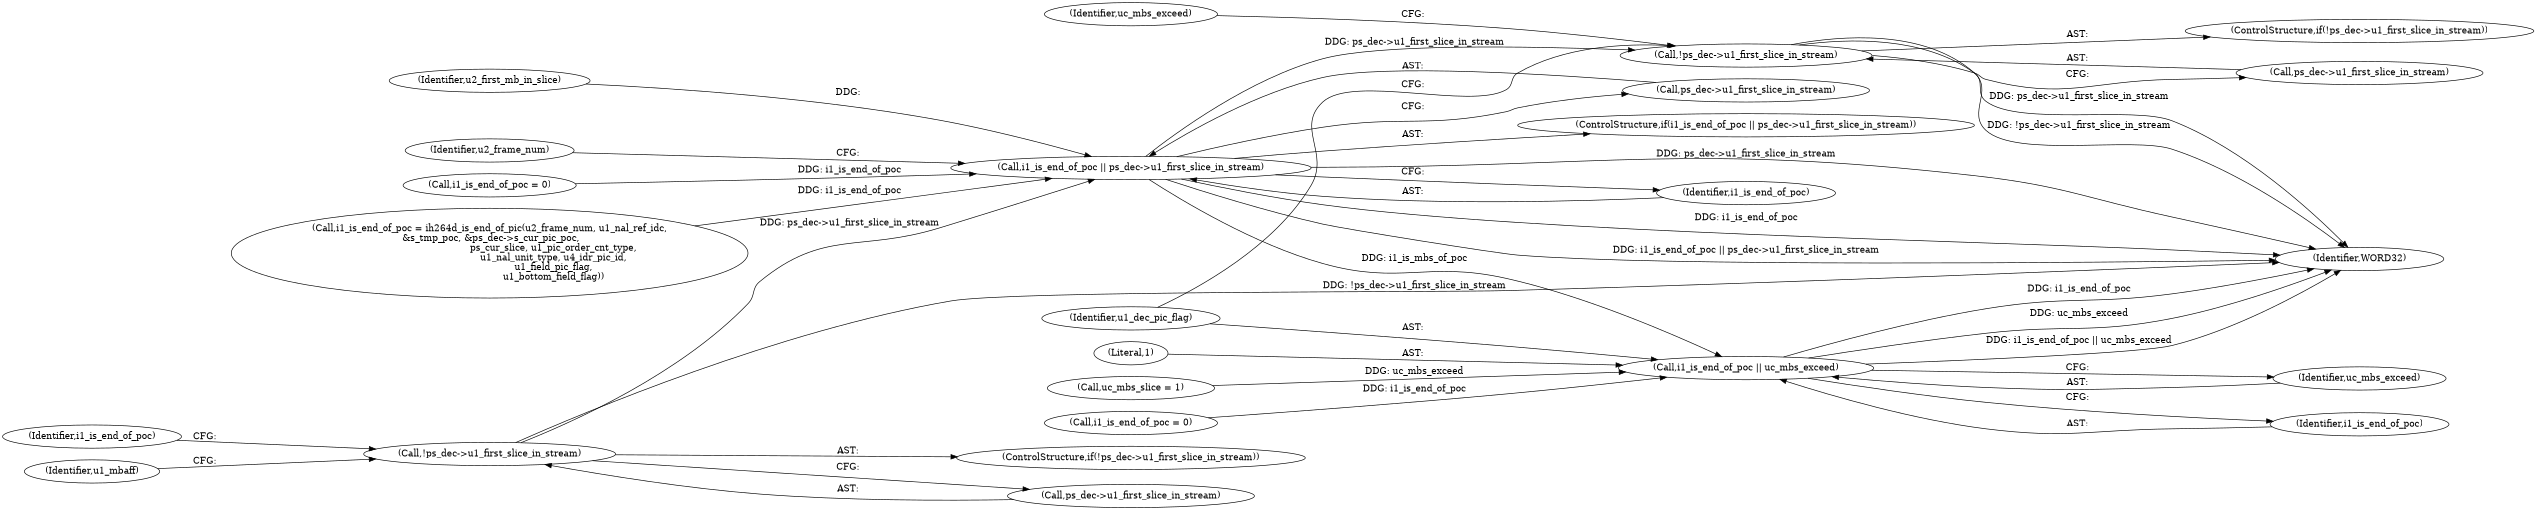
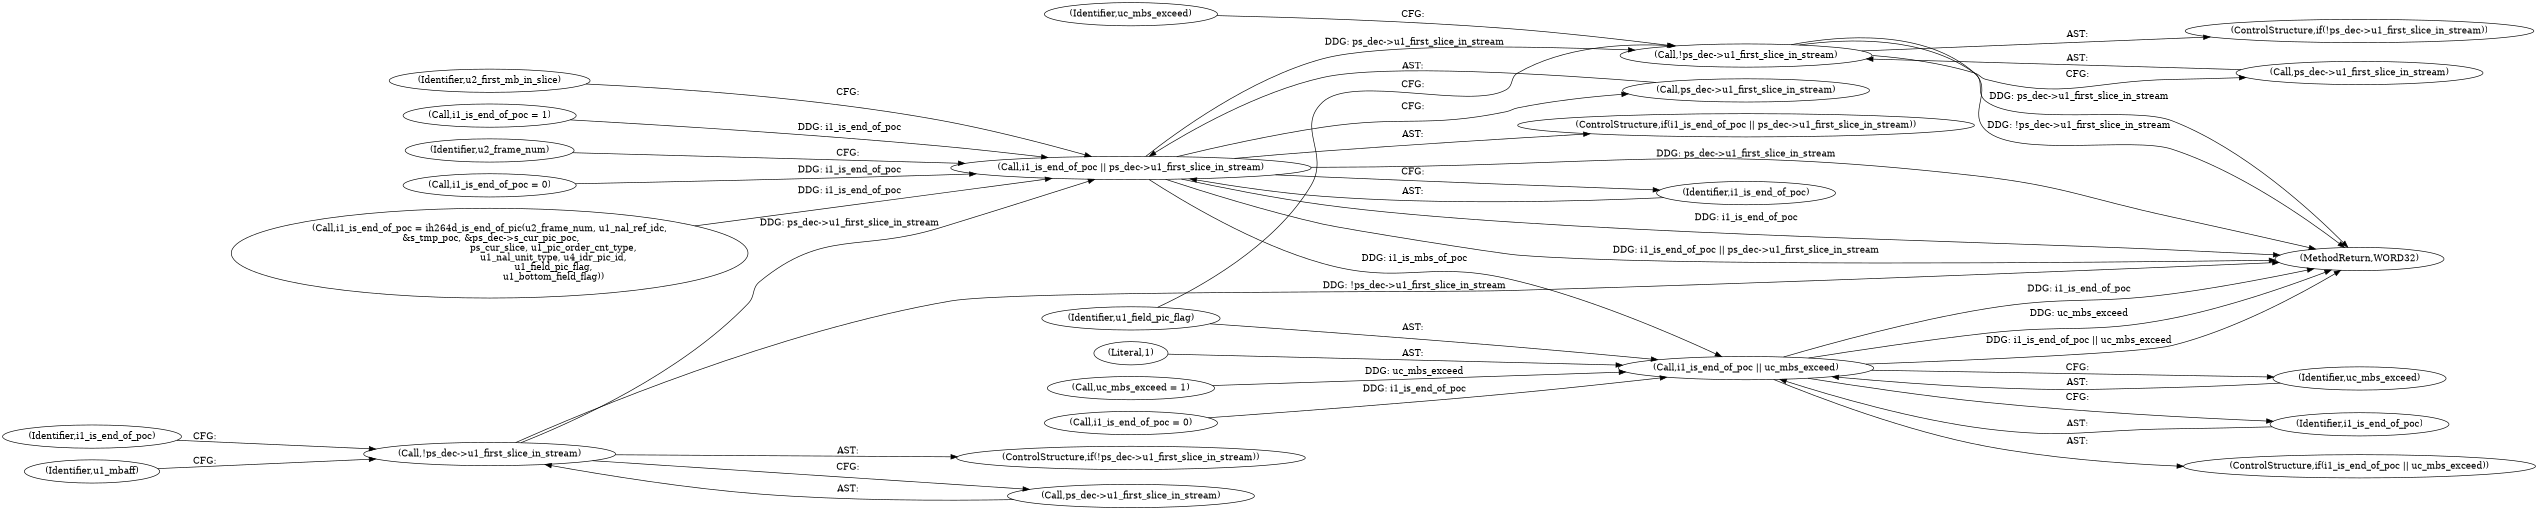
(850, 93) -> (850, 93)
none -> (490, 116)
(2360, 259) -> (2360, 259)
(1131, 318) -> (1131, 318)
(1131, 388) -> (1131, 388)
none -> (2360, 466)
